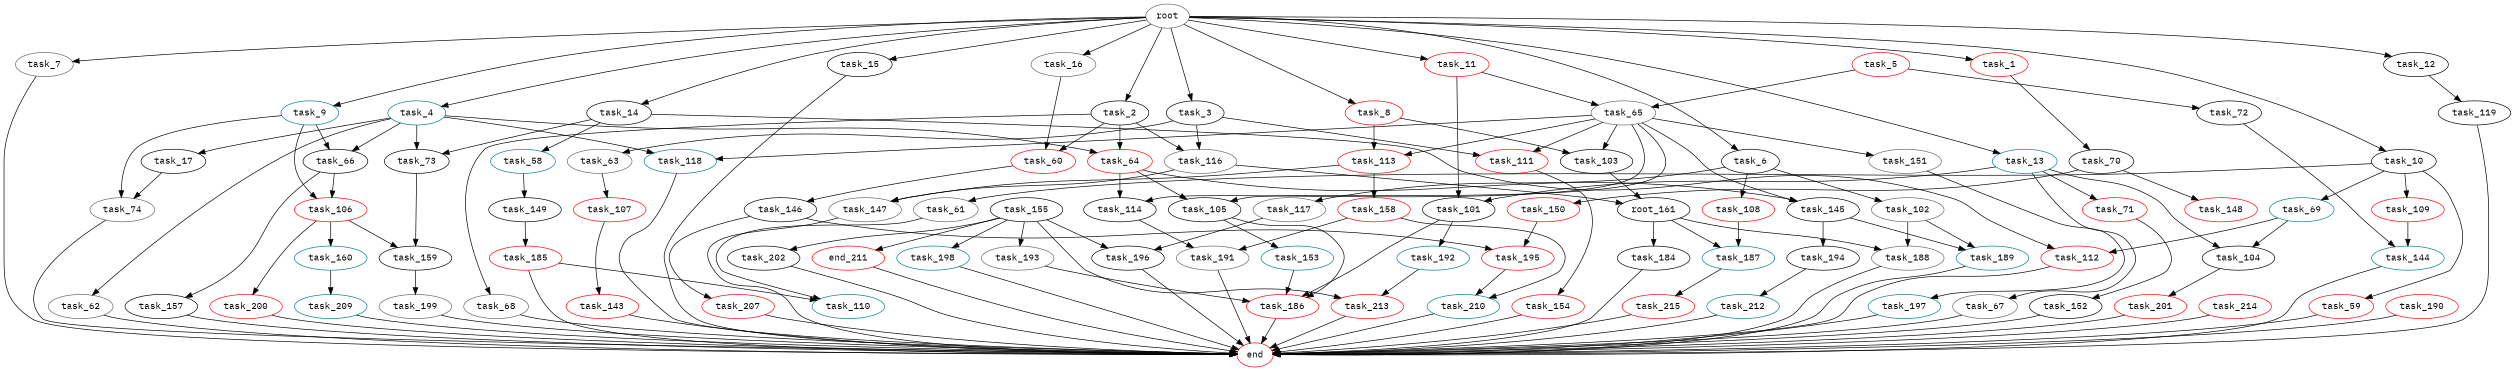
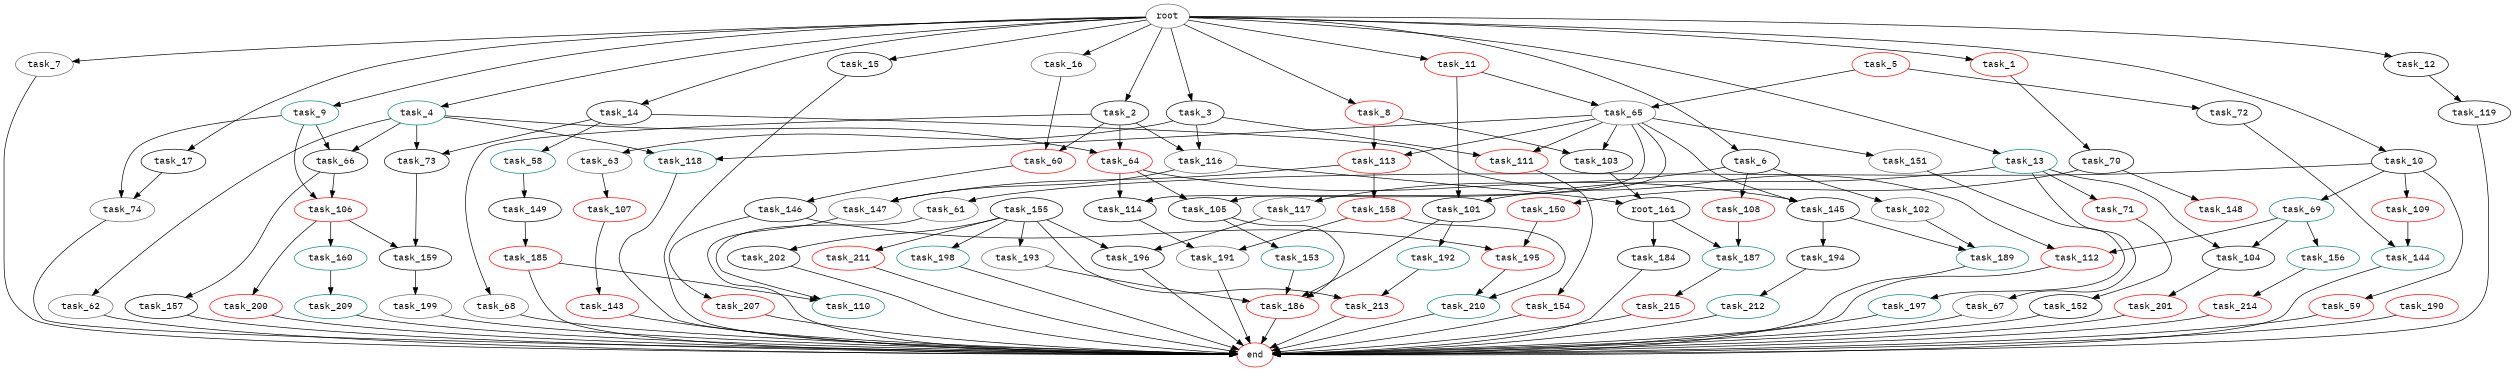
(293, 135) -> (587, 40)
(848, 258) -> (848, 258)
(1908, 258) -> none
none -> (2323, 258)
